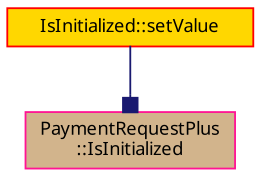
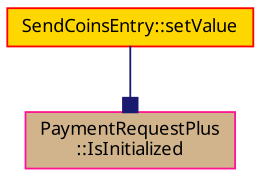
(130, 27) -> (130, 27)
